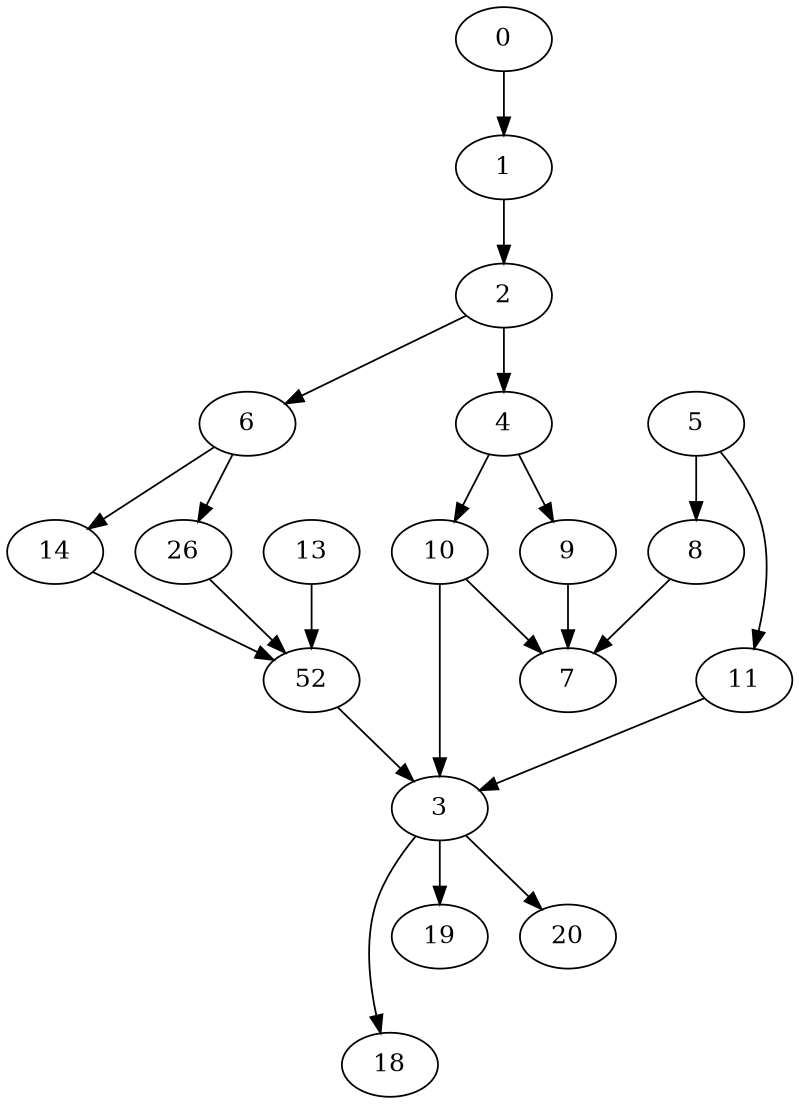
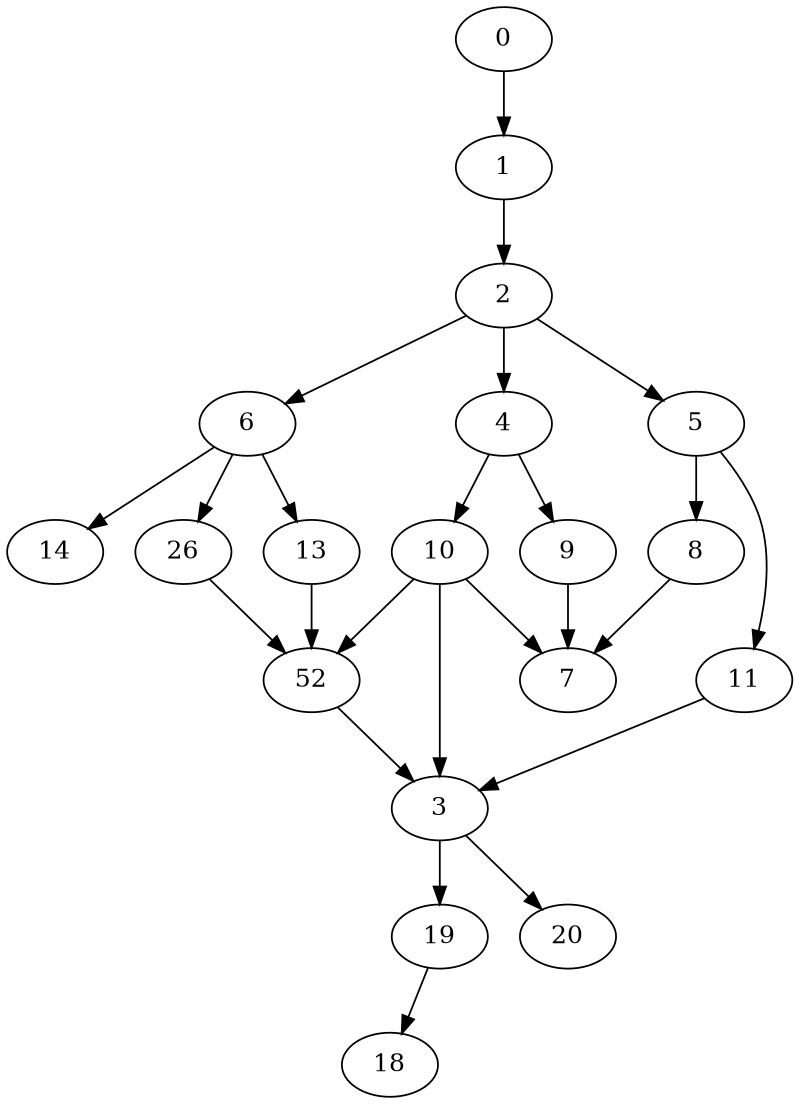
none -> (593, 355)
none -> (275, 480)
(175, 612) -> (382, 610)
(372, 921) -> (418, 992)
